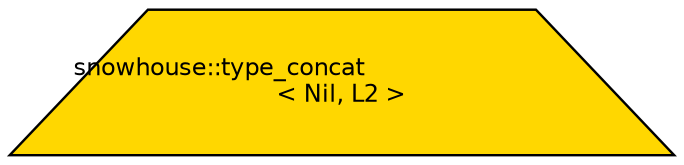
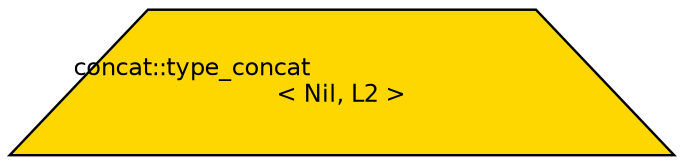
(342, 82) -> (342, 82)
